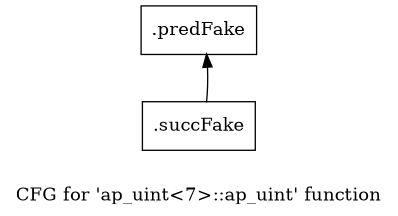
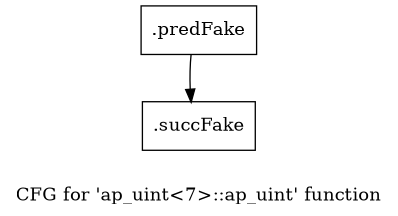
(208, 85) -> (190, 72)
